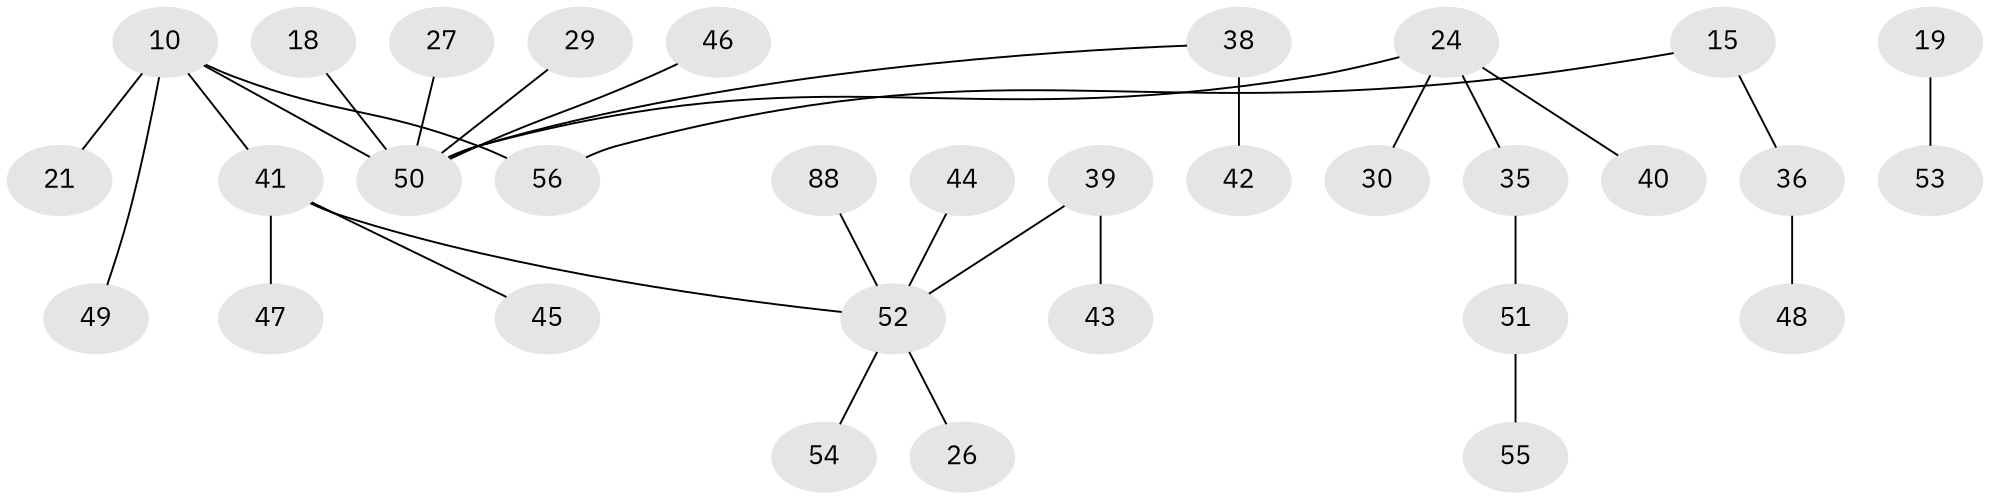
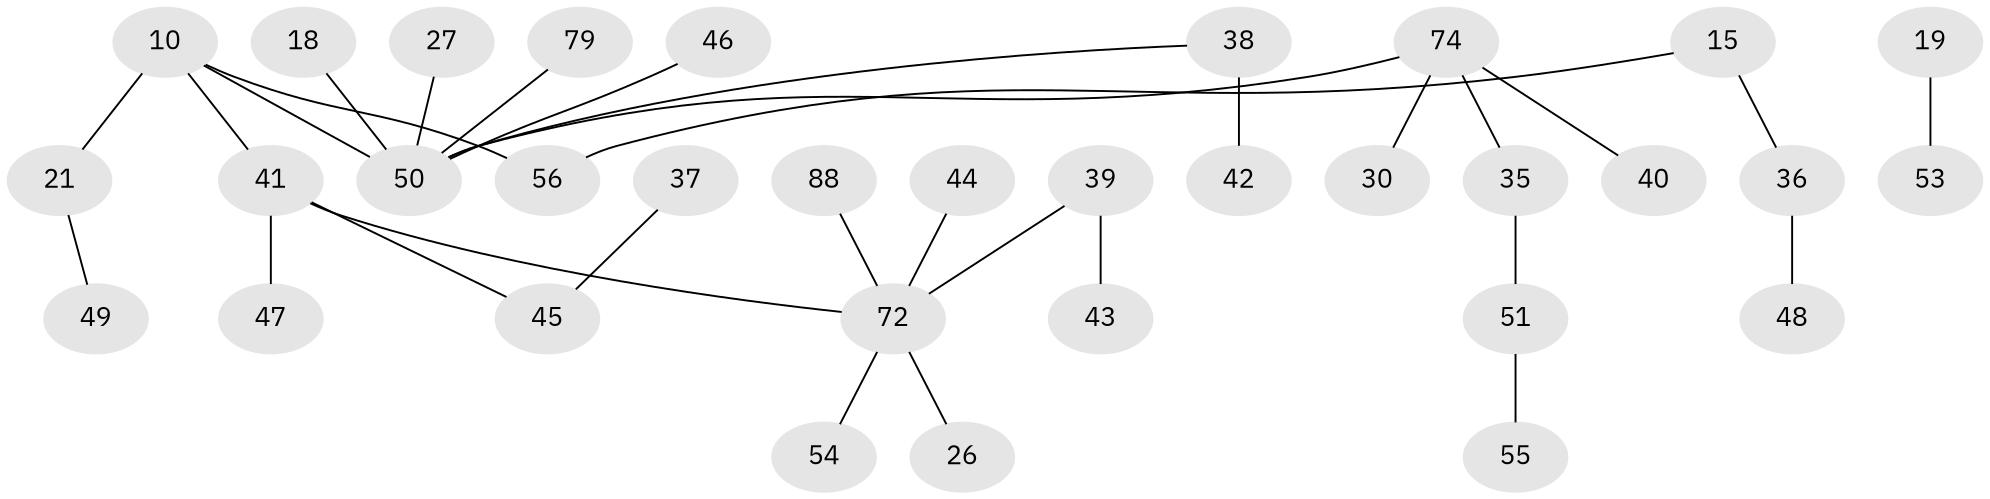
(580, 42) -> (580, 42)
(1446, 42) -> (1446, 42)
none -> (686, 181)
(137, 182) -> (78, 250)
(893, 319) -> (893, 319)
